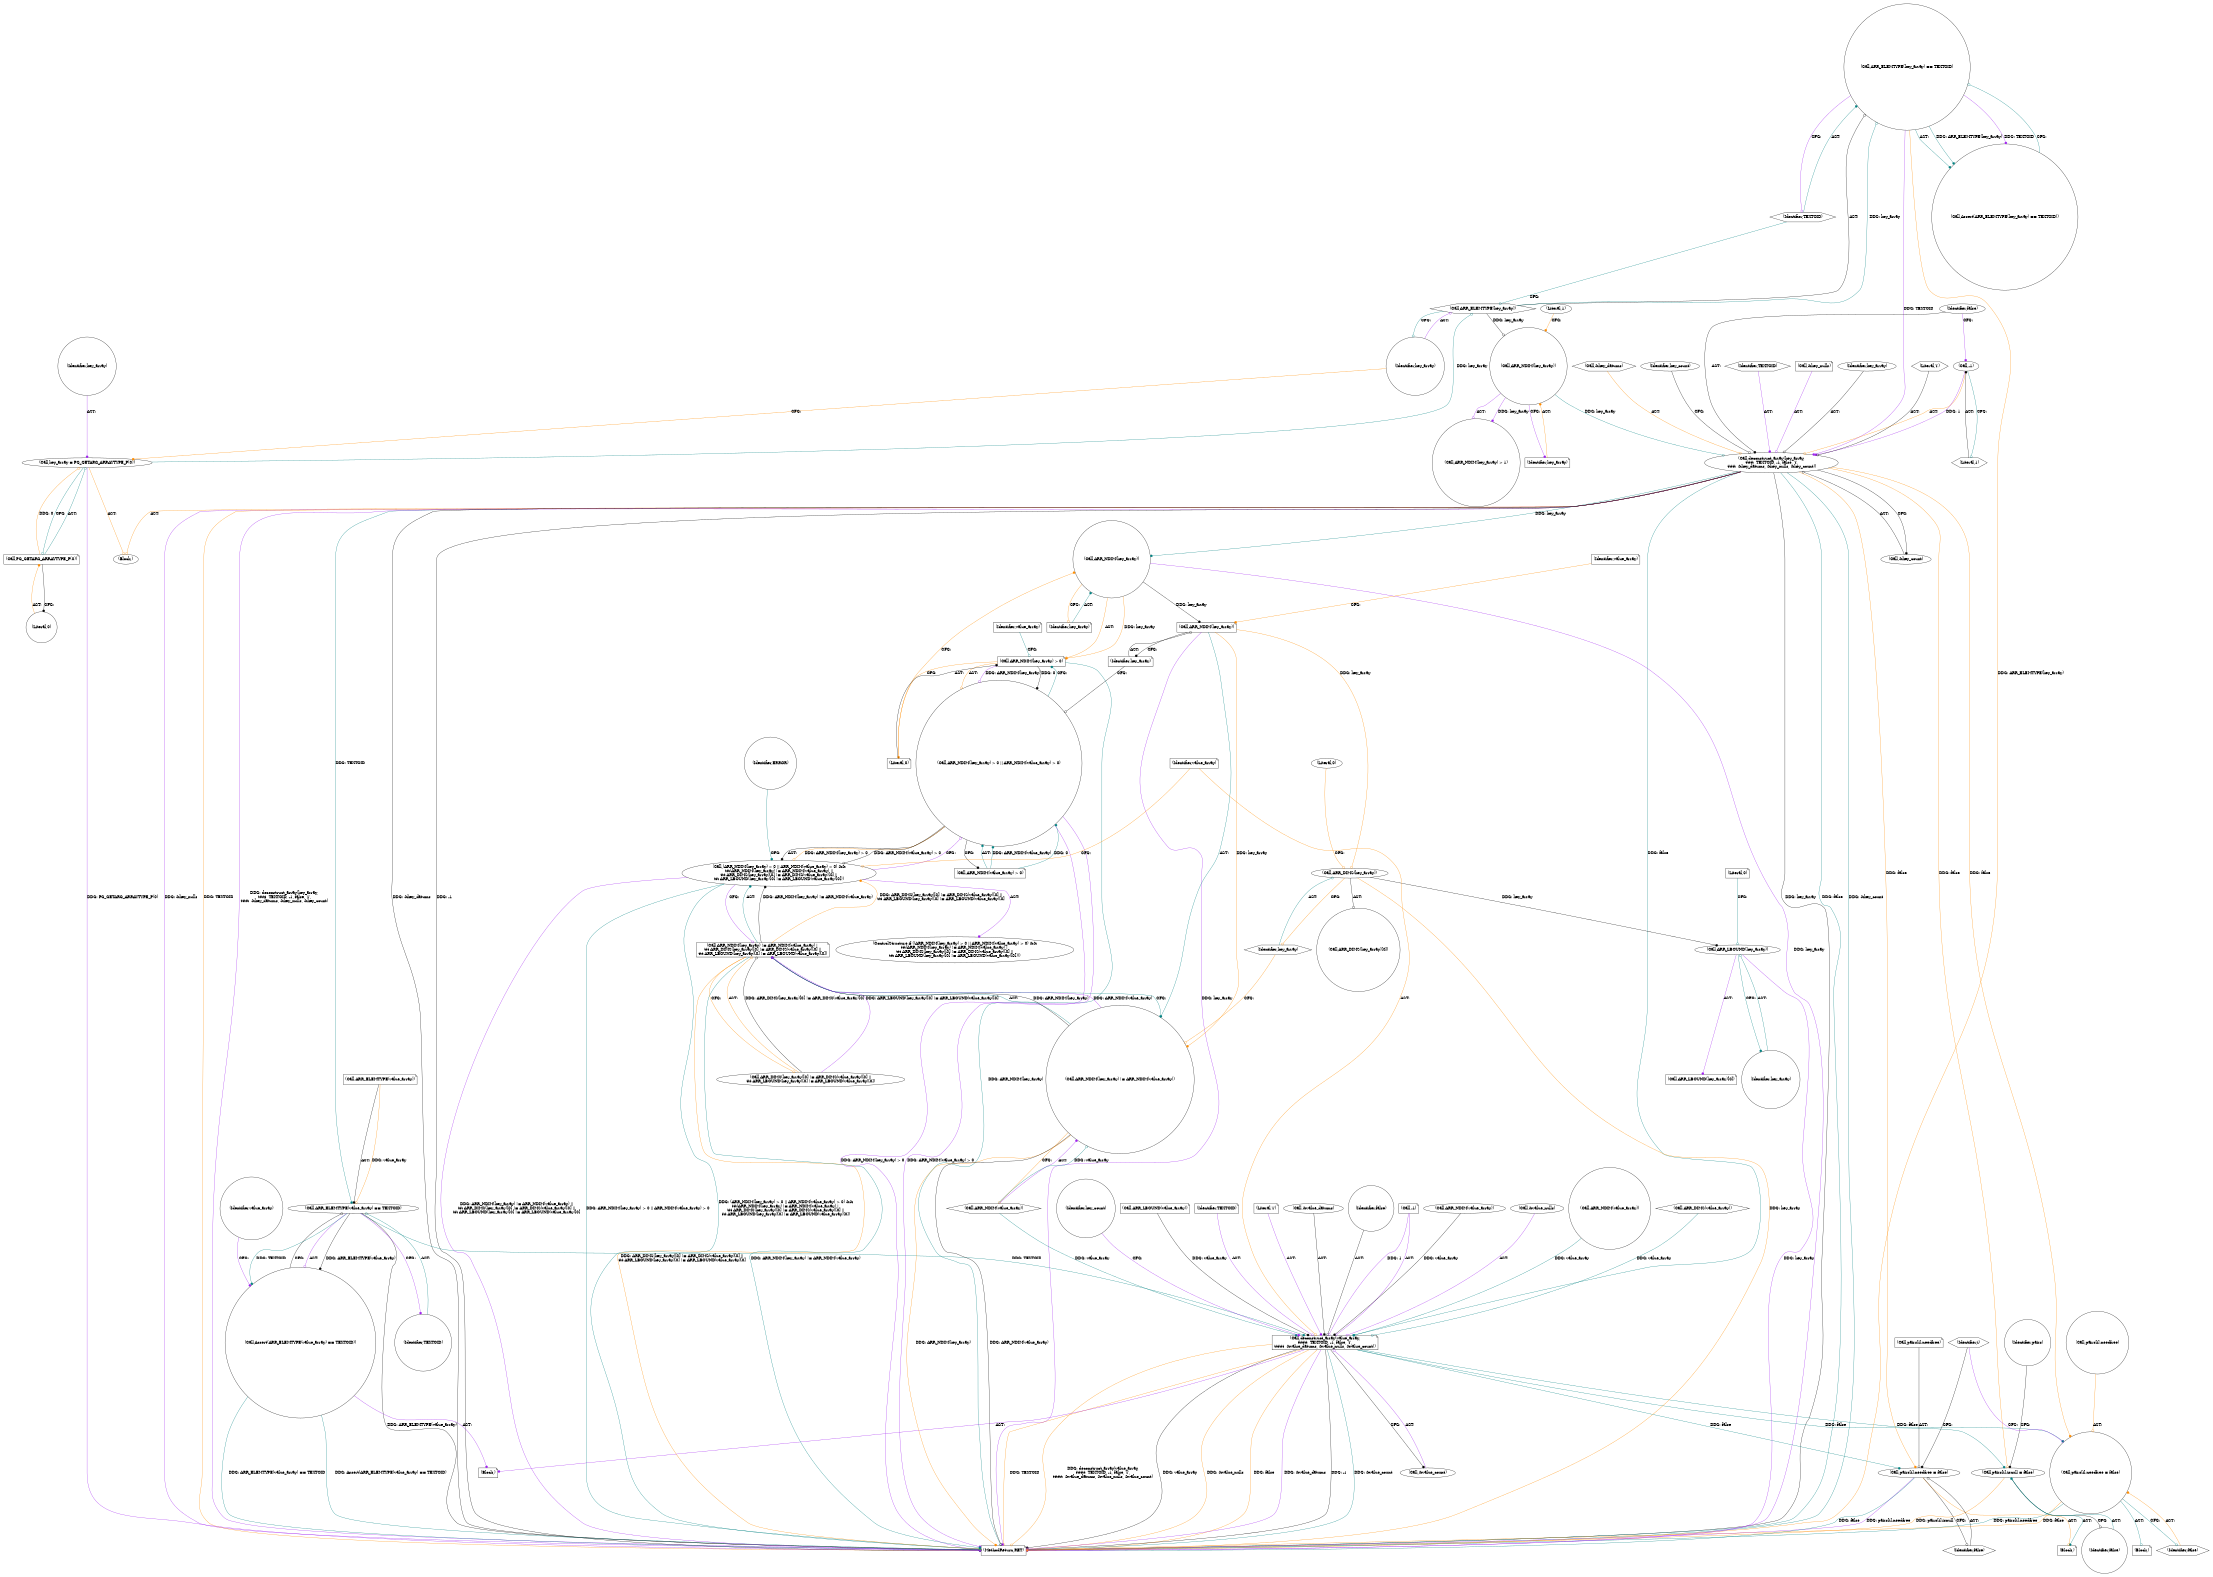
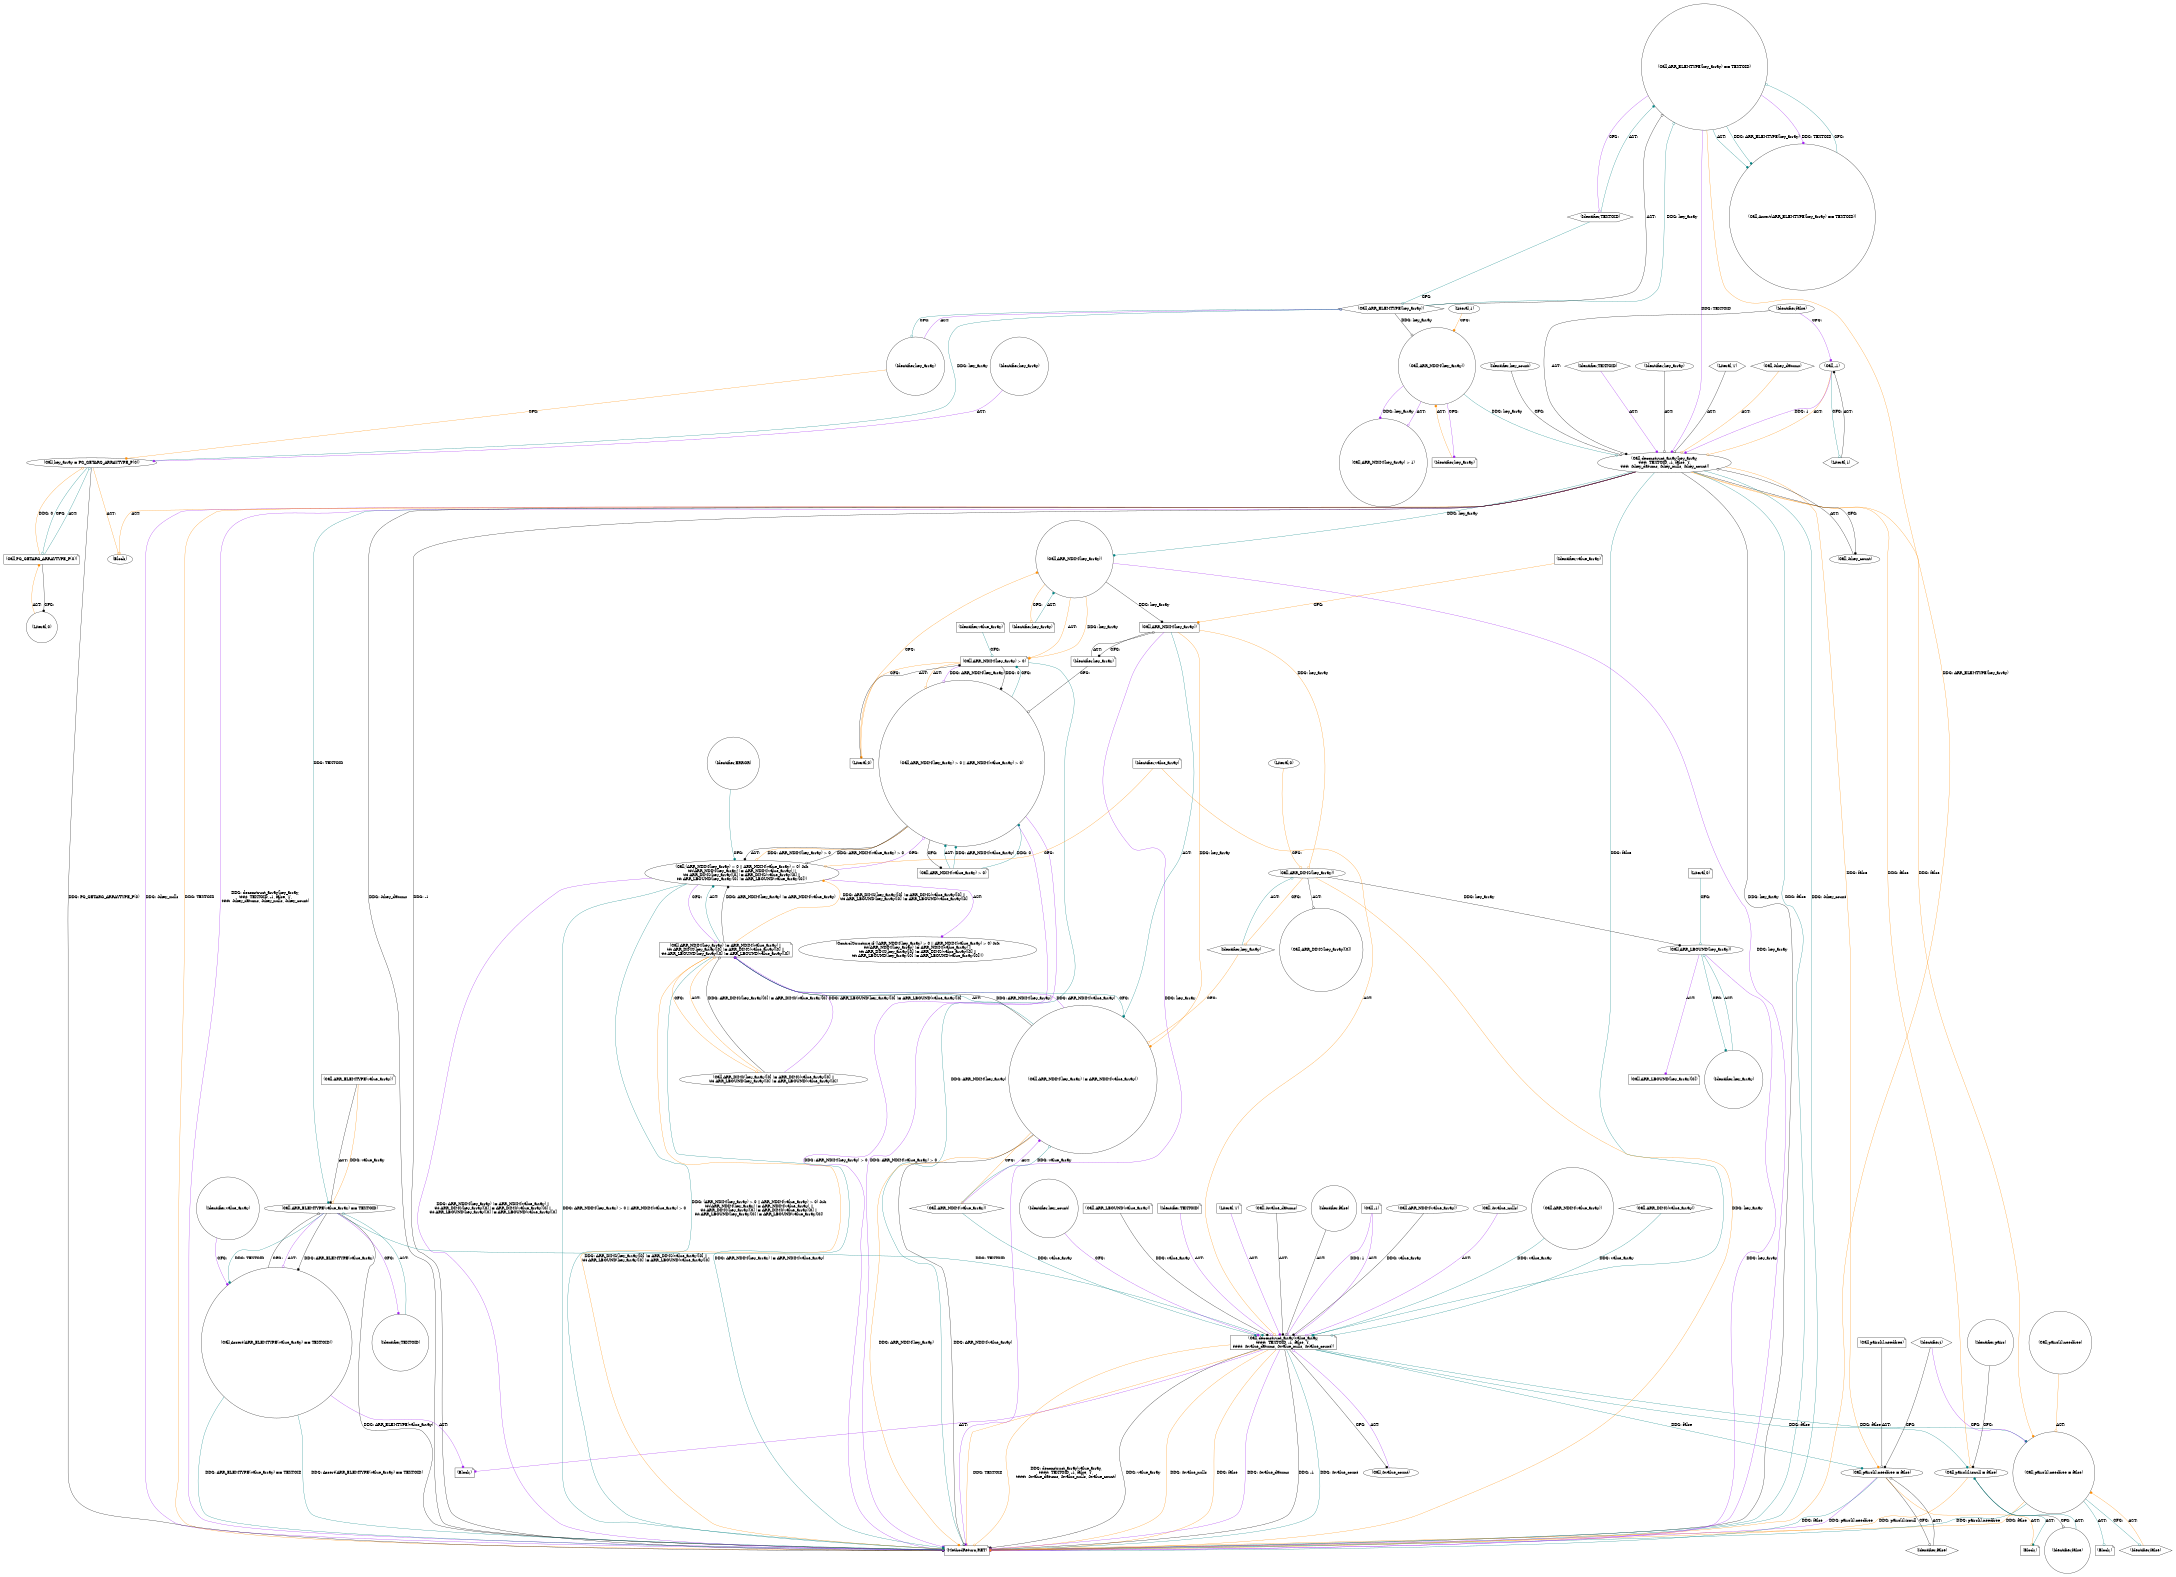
(1814, 366) -> none
(87, 1429) -> (68, 1420)
